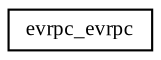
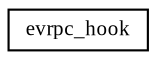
(80, 30) -> (78, 30)
